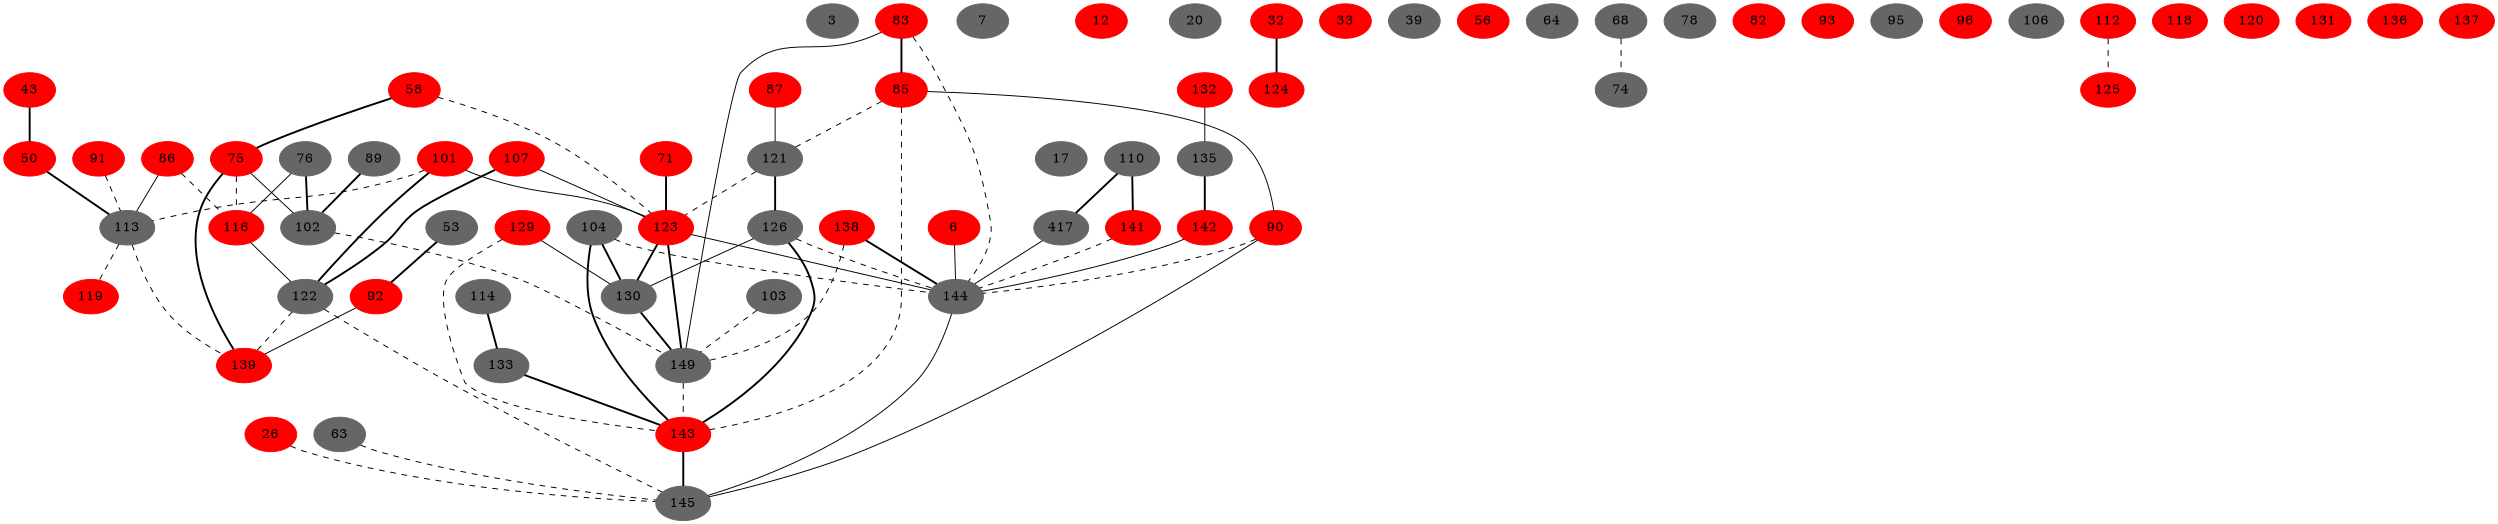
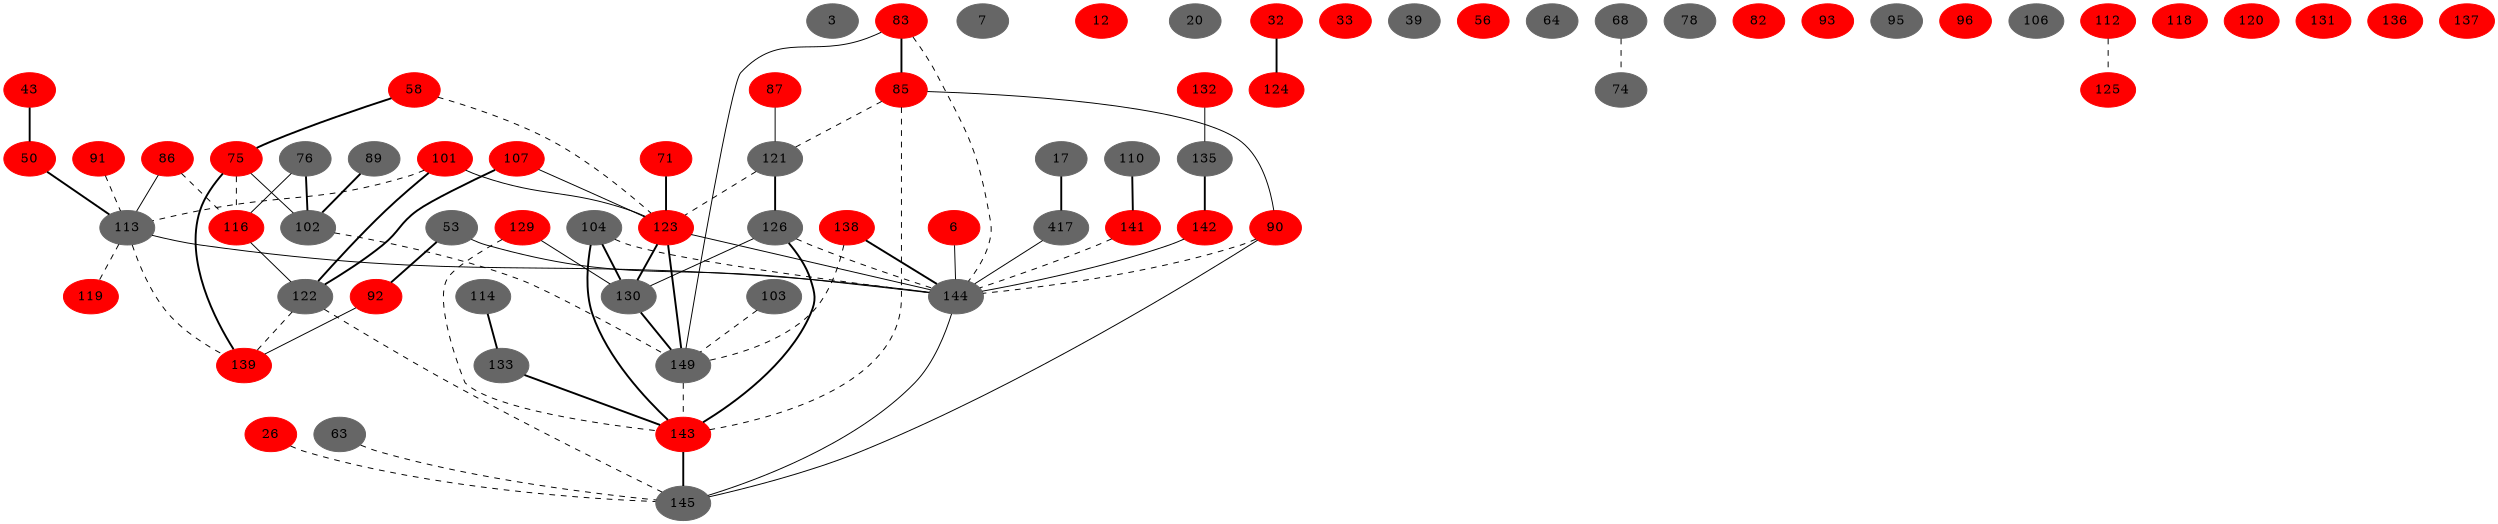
(1097, 193) -> (1061, 193)
none -> (540, 268)
none -> (699, 272)
